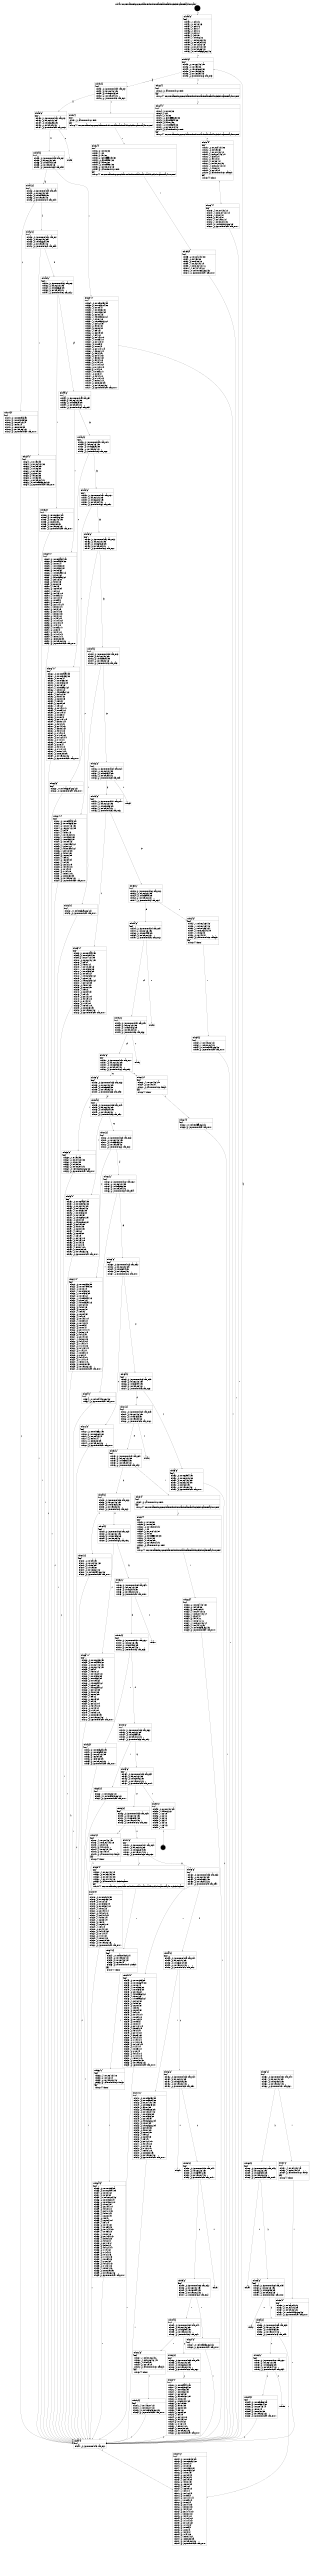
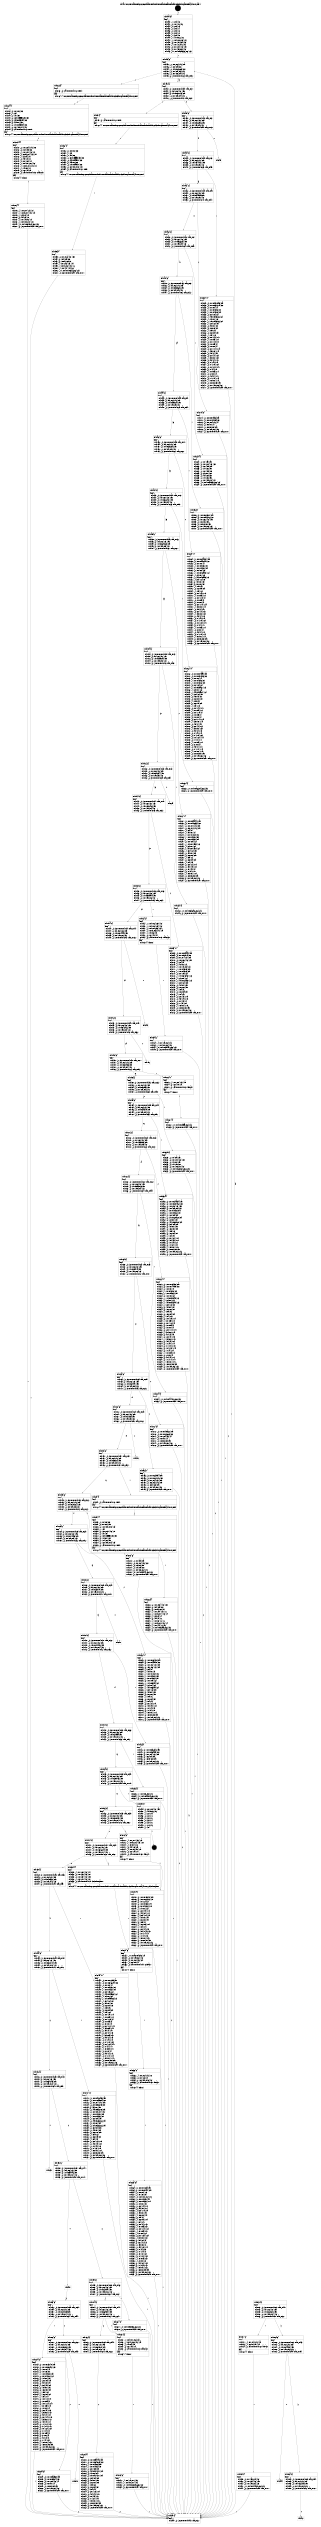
(270, 2307) -> (66, 2295)
(135, 2469) -> (71, 2515)
